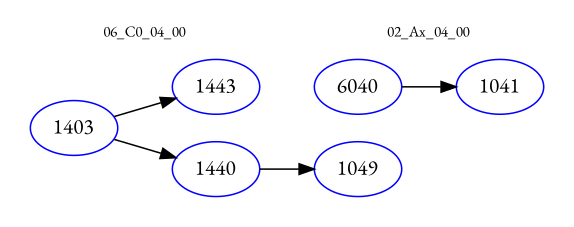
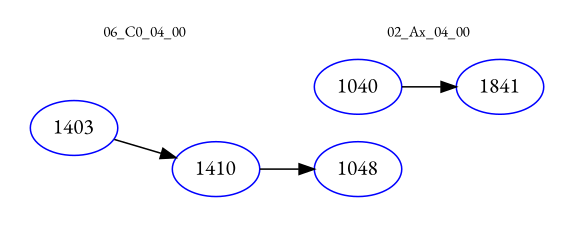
(216, 87) -> none
(358, 87) -> (358, 87)
(500, 87) -> (500, 87)
(216, 169) -> (216, 169)
(358, 169) -> (358, 169)
